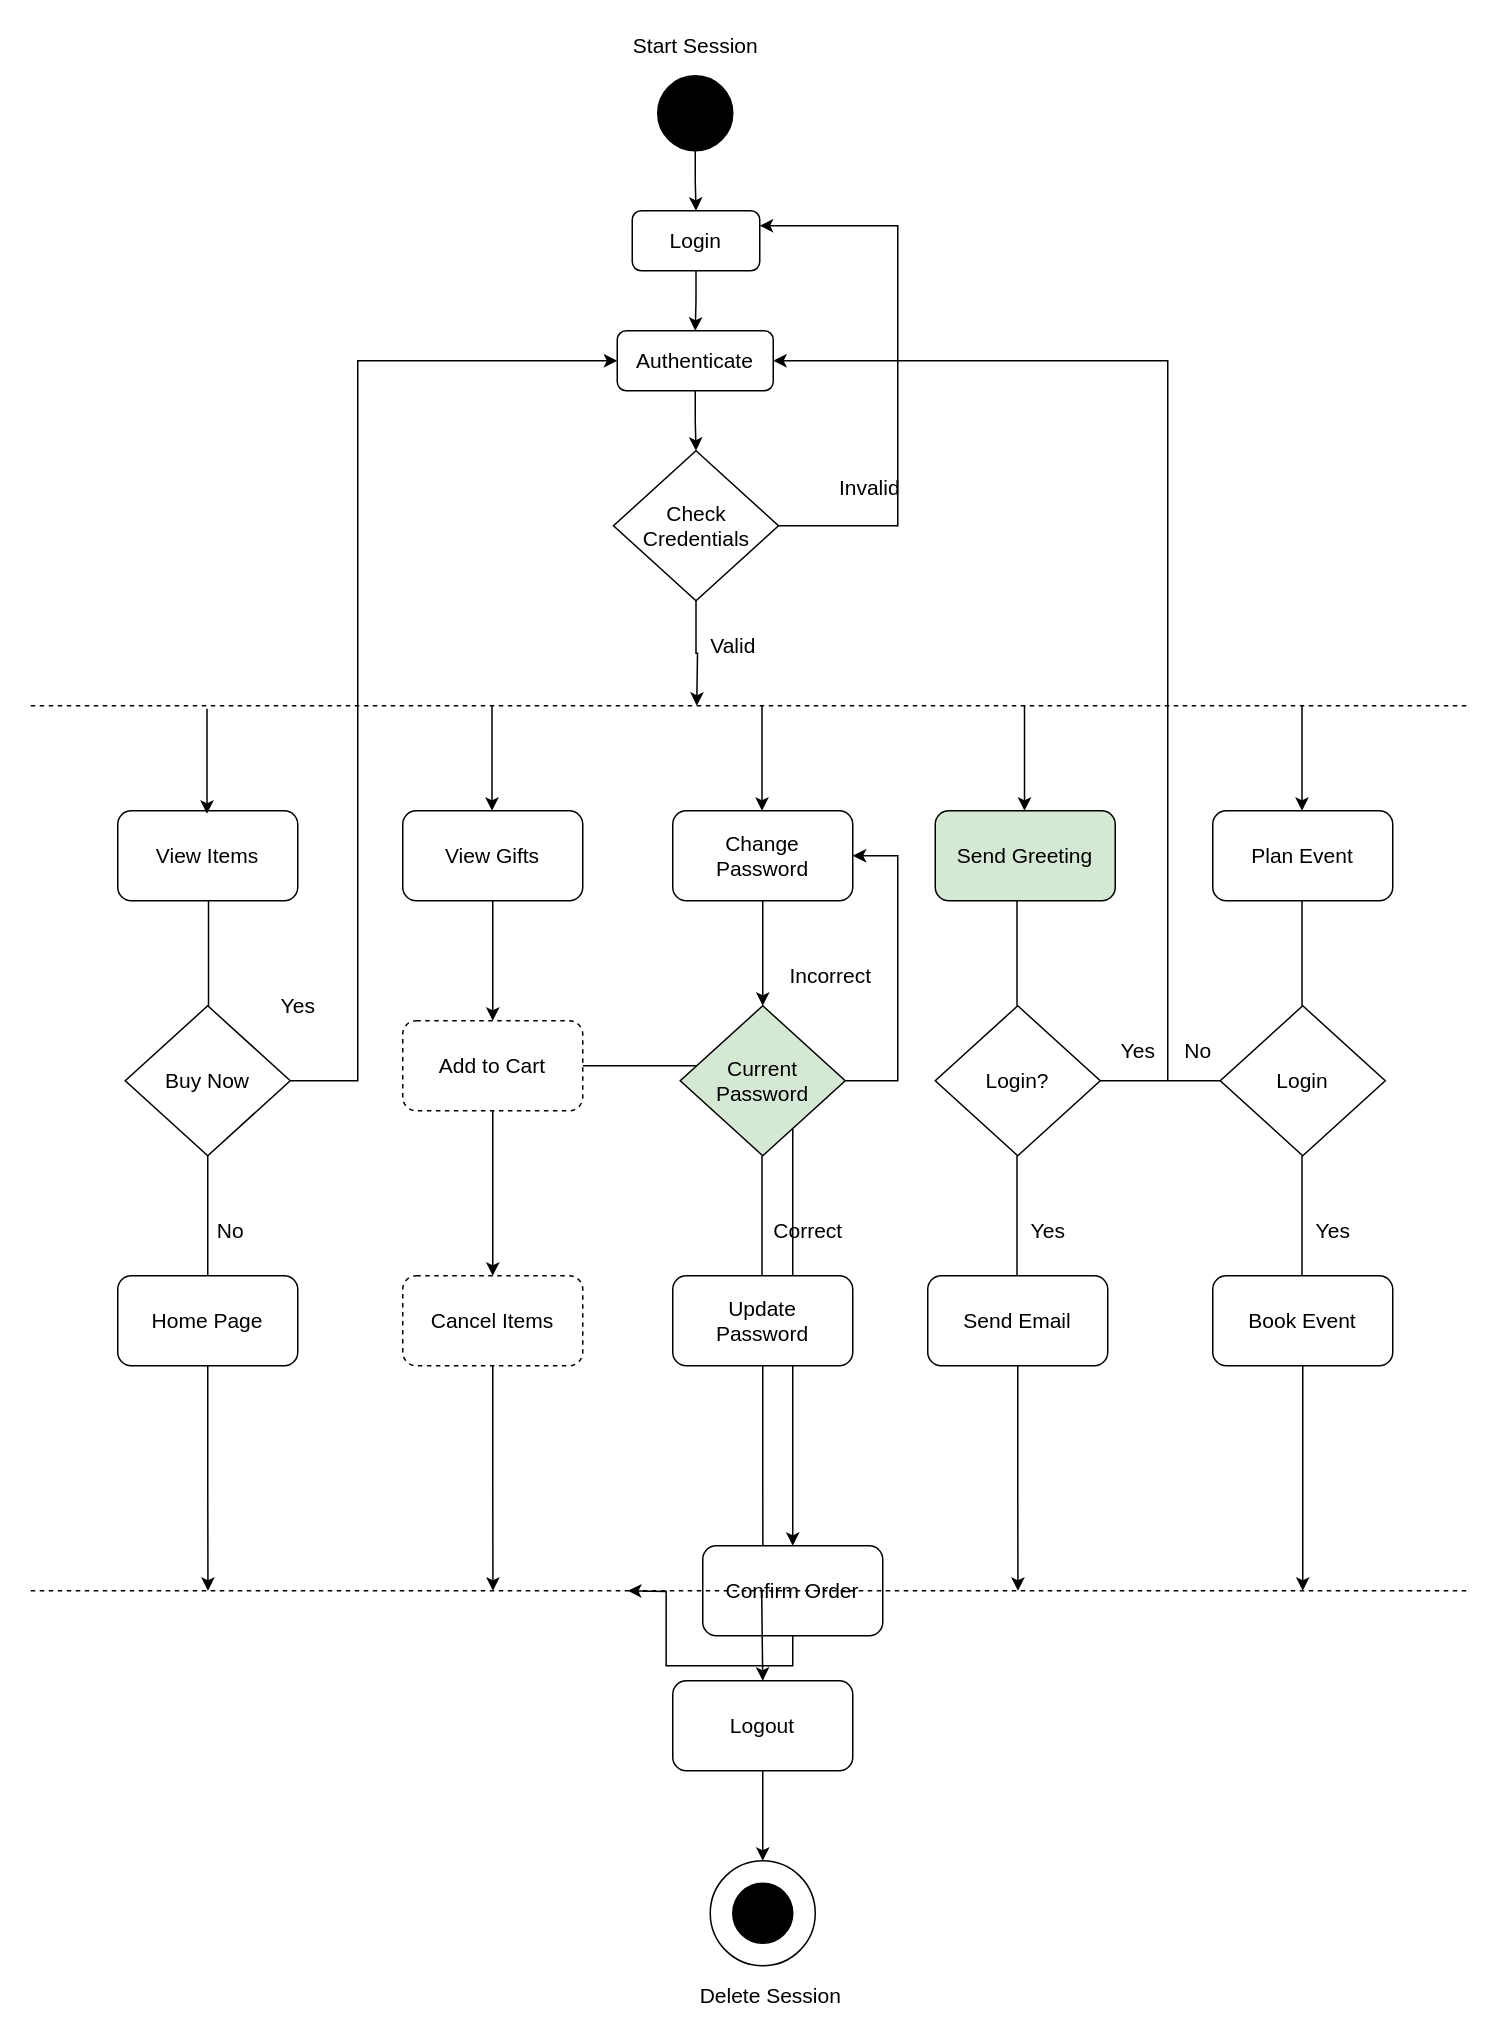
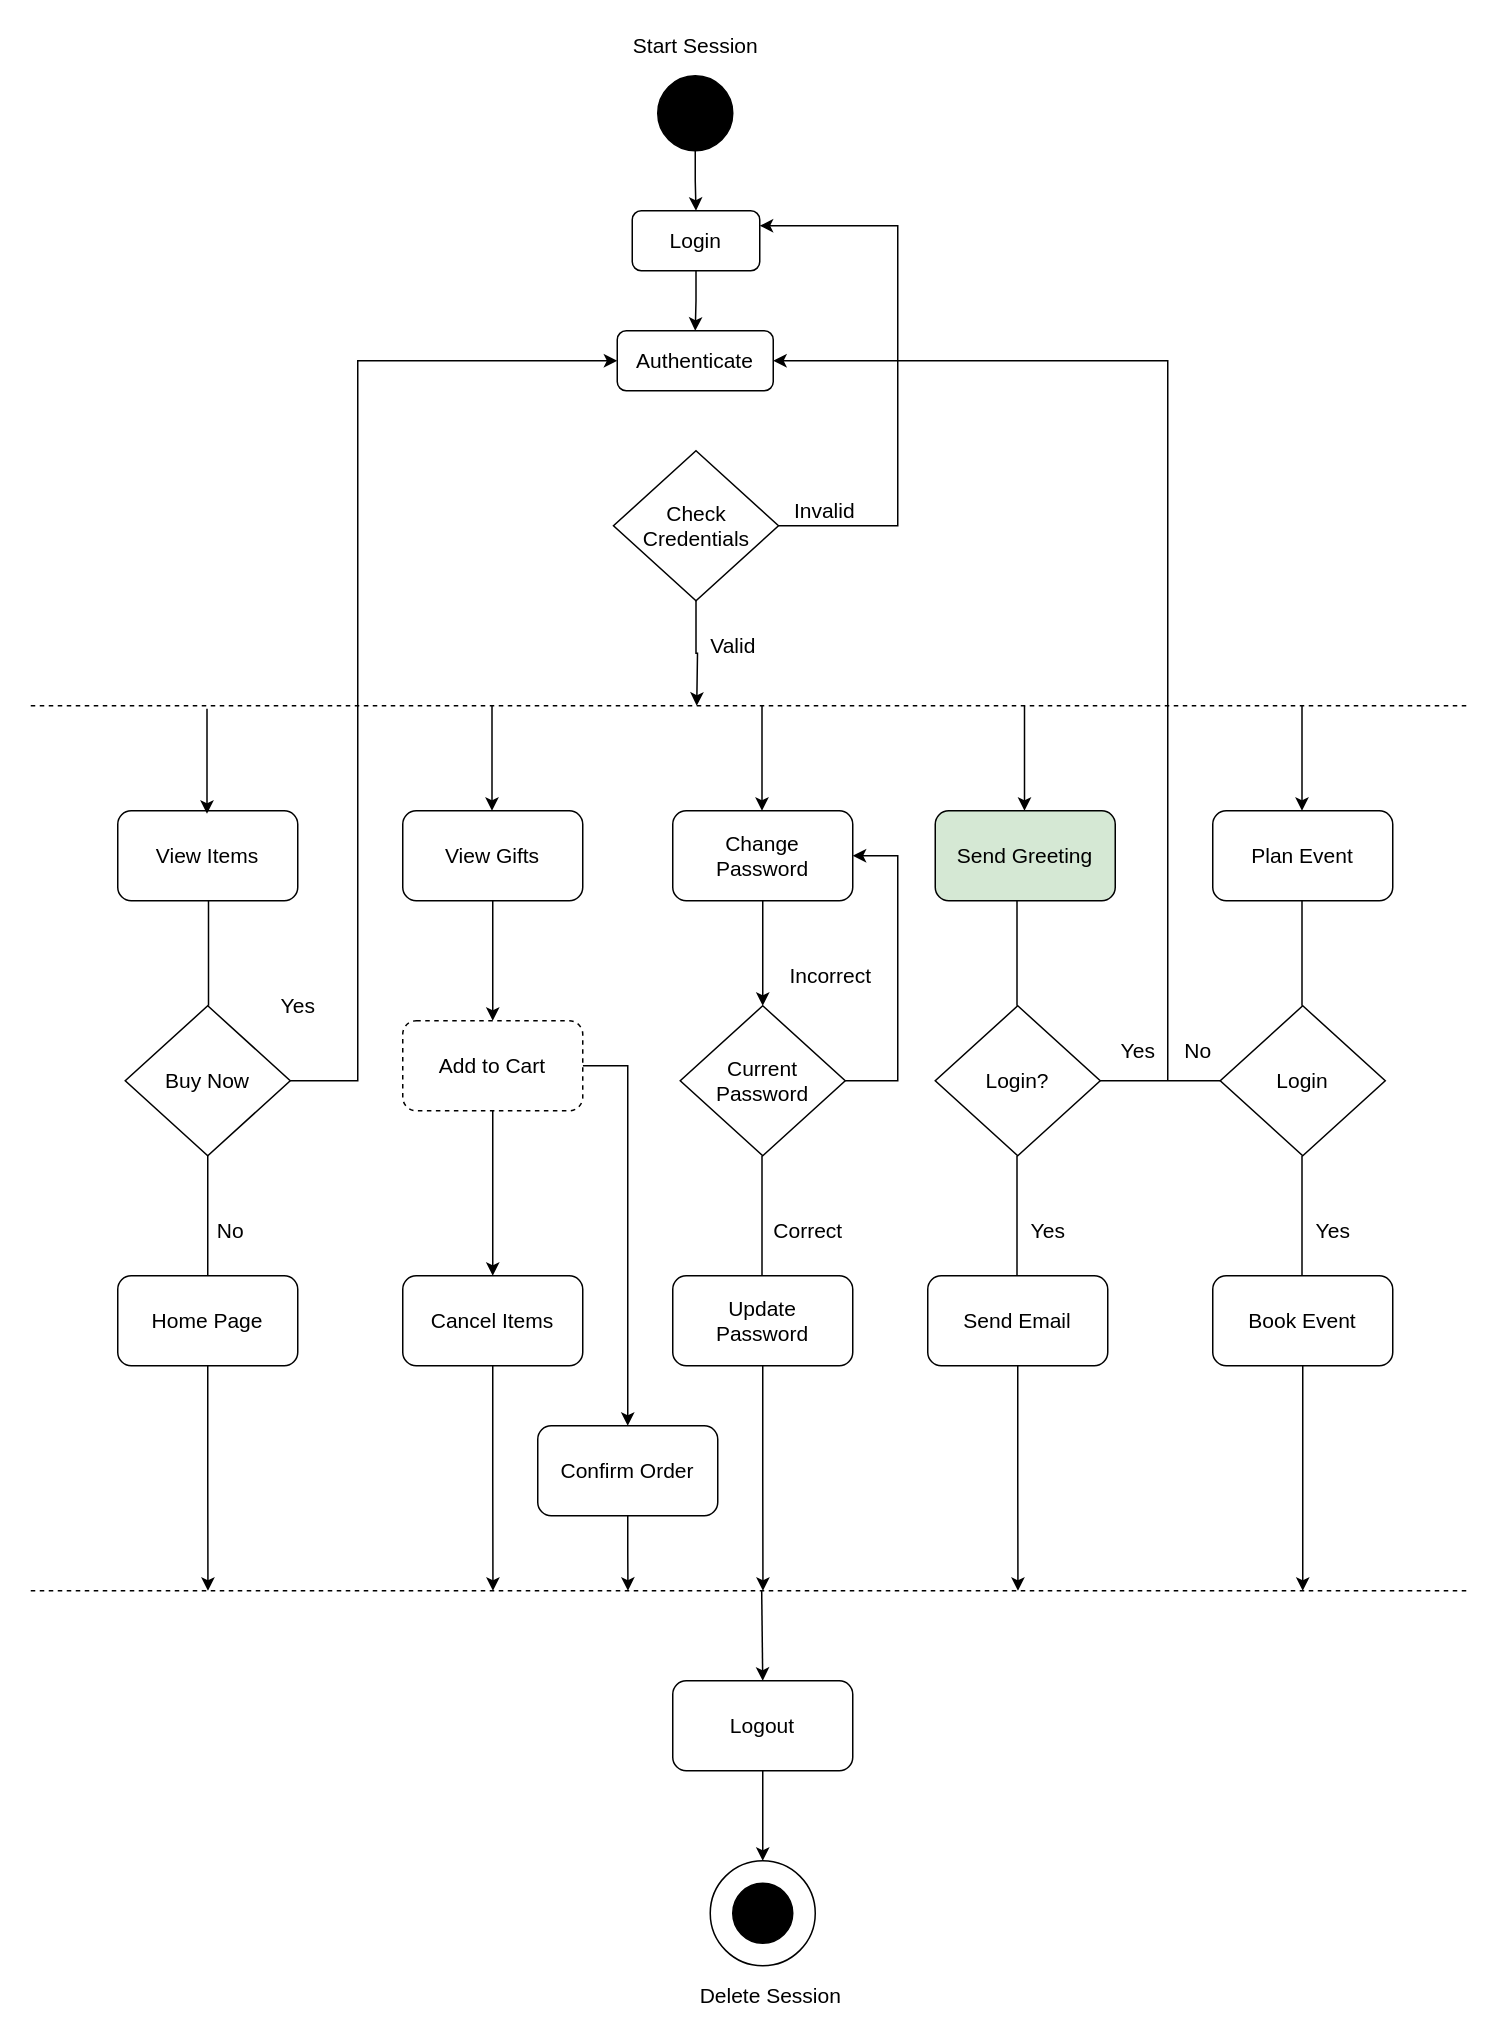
(695, 416) -> none
(869, 488) -> (824, 511)
(763, 1081) -> (763, 1081)
(493, 1321) -> (493, 1321)
(793, 1591) -> (628, 1471)
